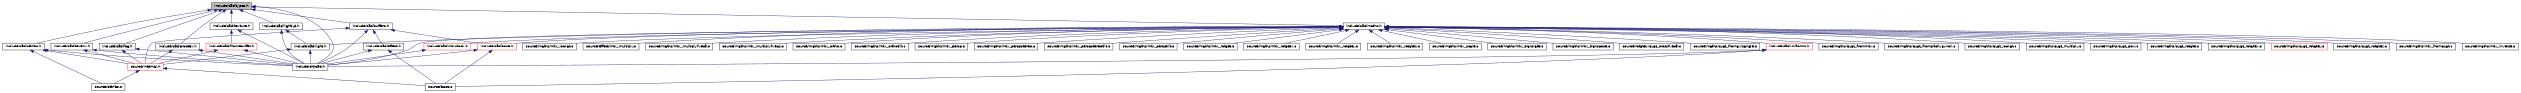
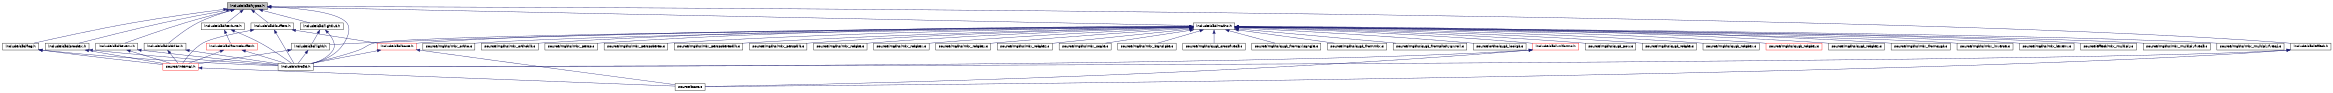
(378, 38) -> (1281, 14)
(447, 47) -> none
(550, 47) -> (2047, 47)
(1583, 47) -> none
(1652, 47) -> (1214, 47)
(1992, 47) -> (1500, 47)
(2055, 47) -> none
(108, 87) -> none
